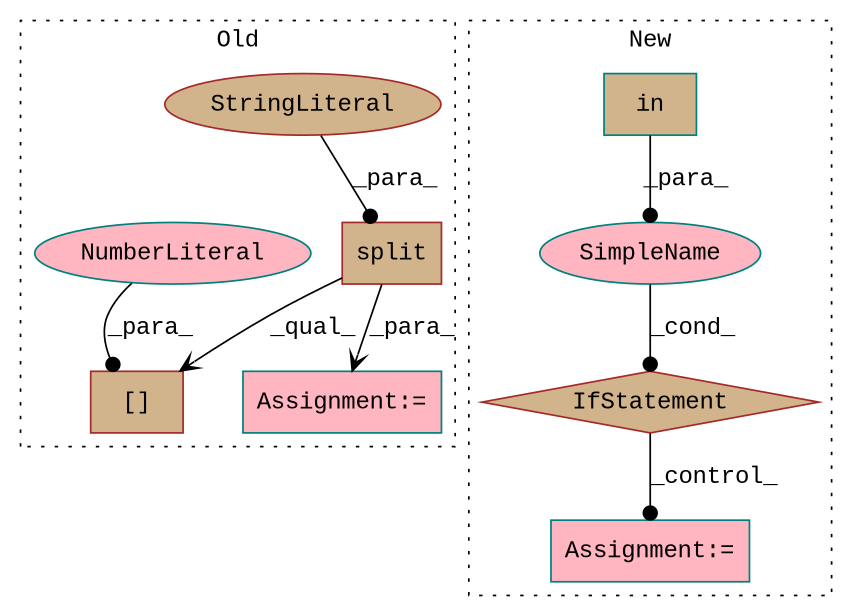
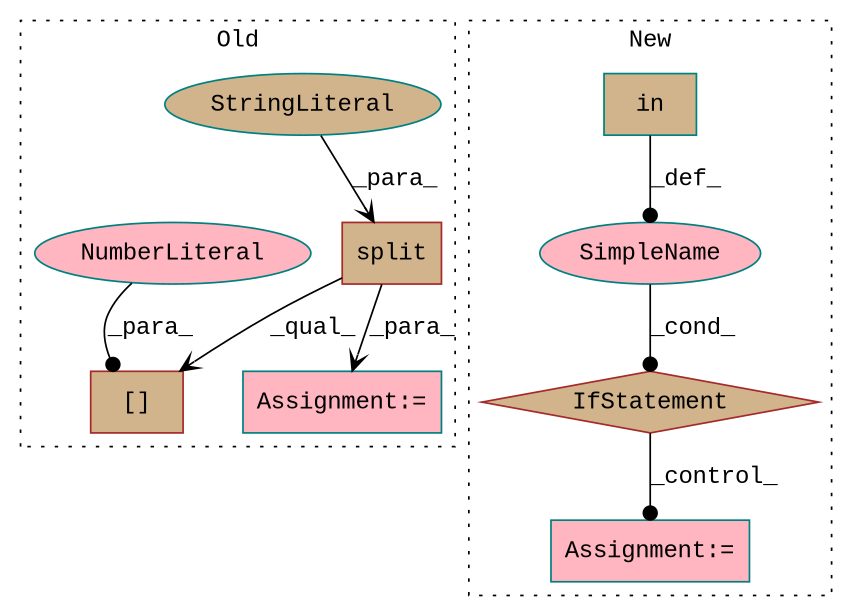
(303, 104) -> (303, 104)
(344, 173) -> (344, 173)
(686, 179) -> (686, 179)
